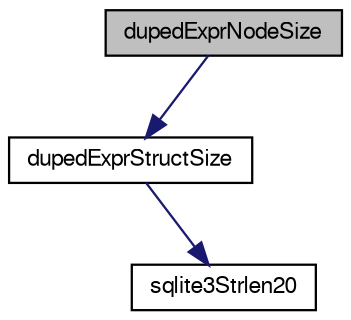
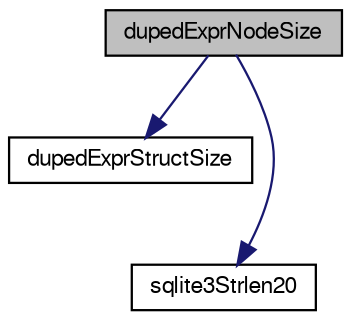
(170, 215) -> (273, 148)
